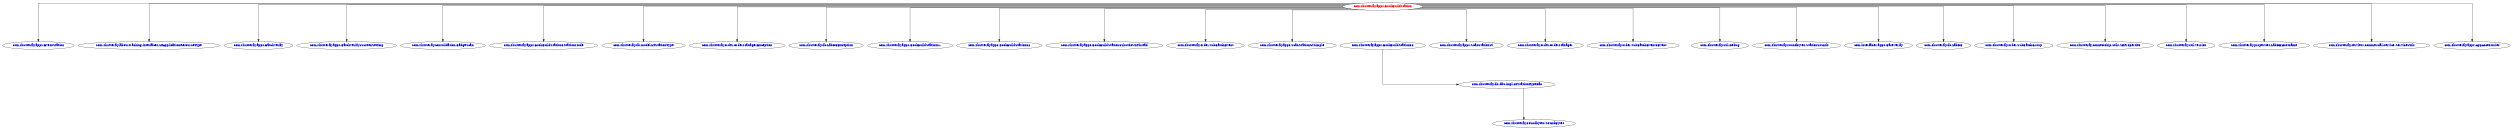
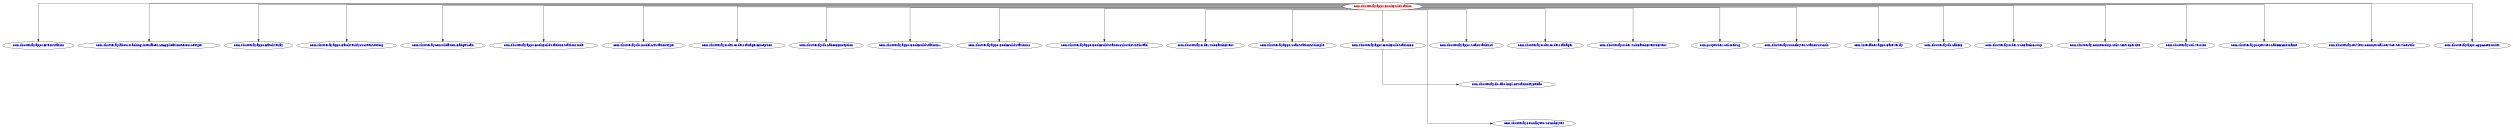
none -> (1383, 25)
(1720, 46) -> (1720, 46)
(1524, 103) -> (1427, 80)
